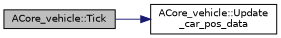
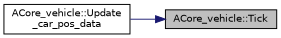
(128, 19) -> (143, 19)
